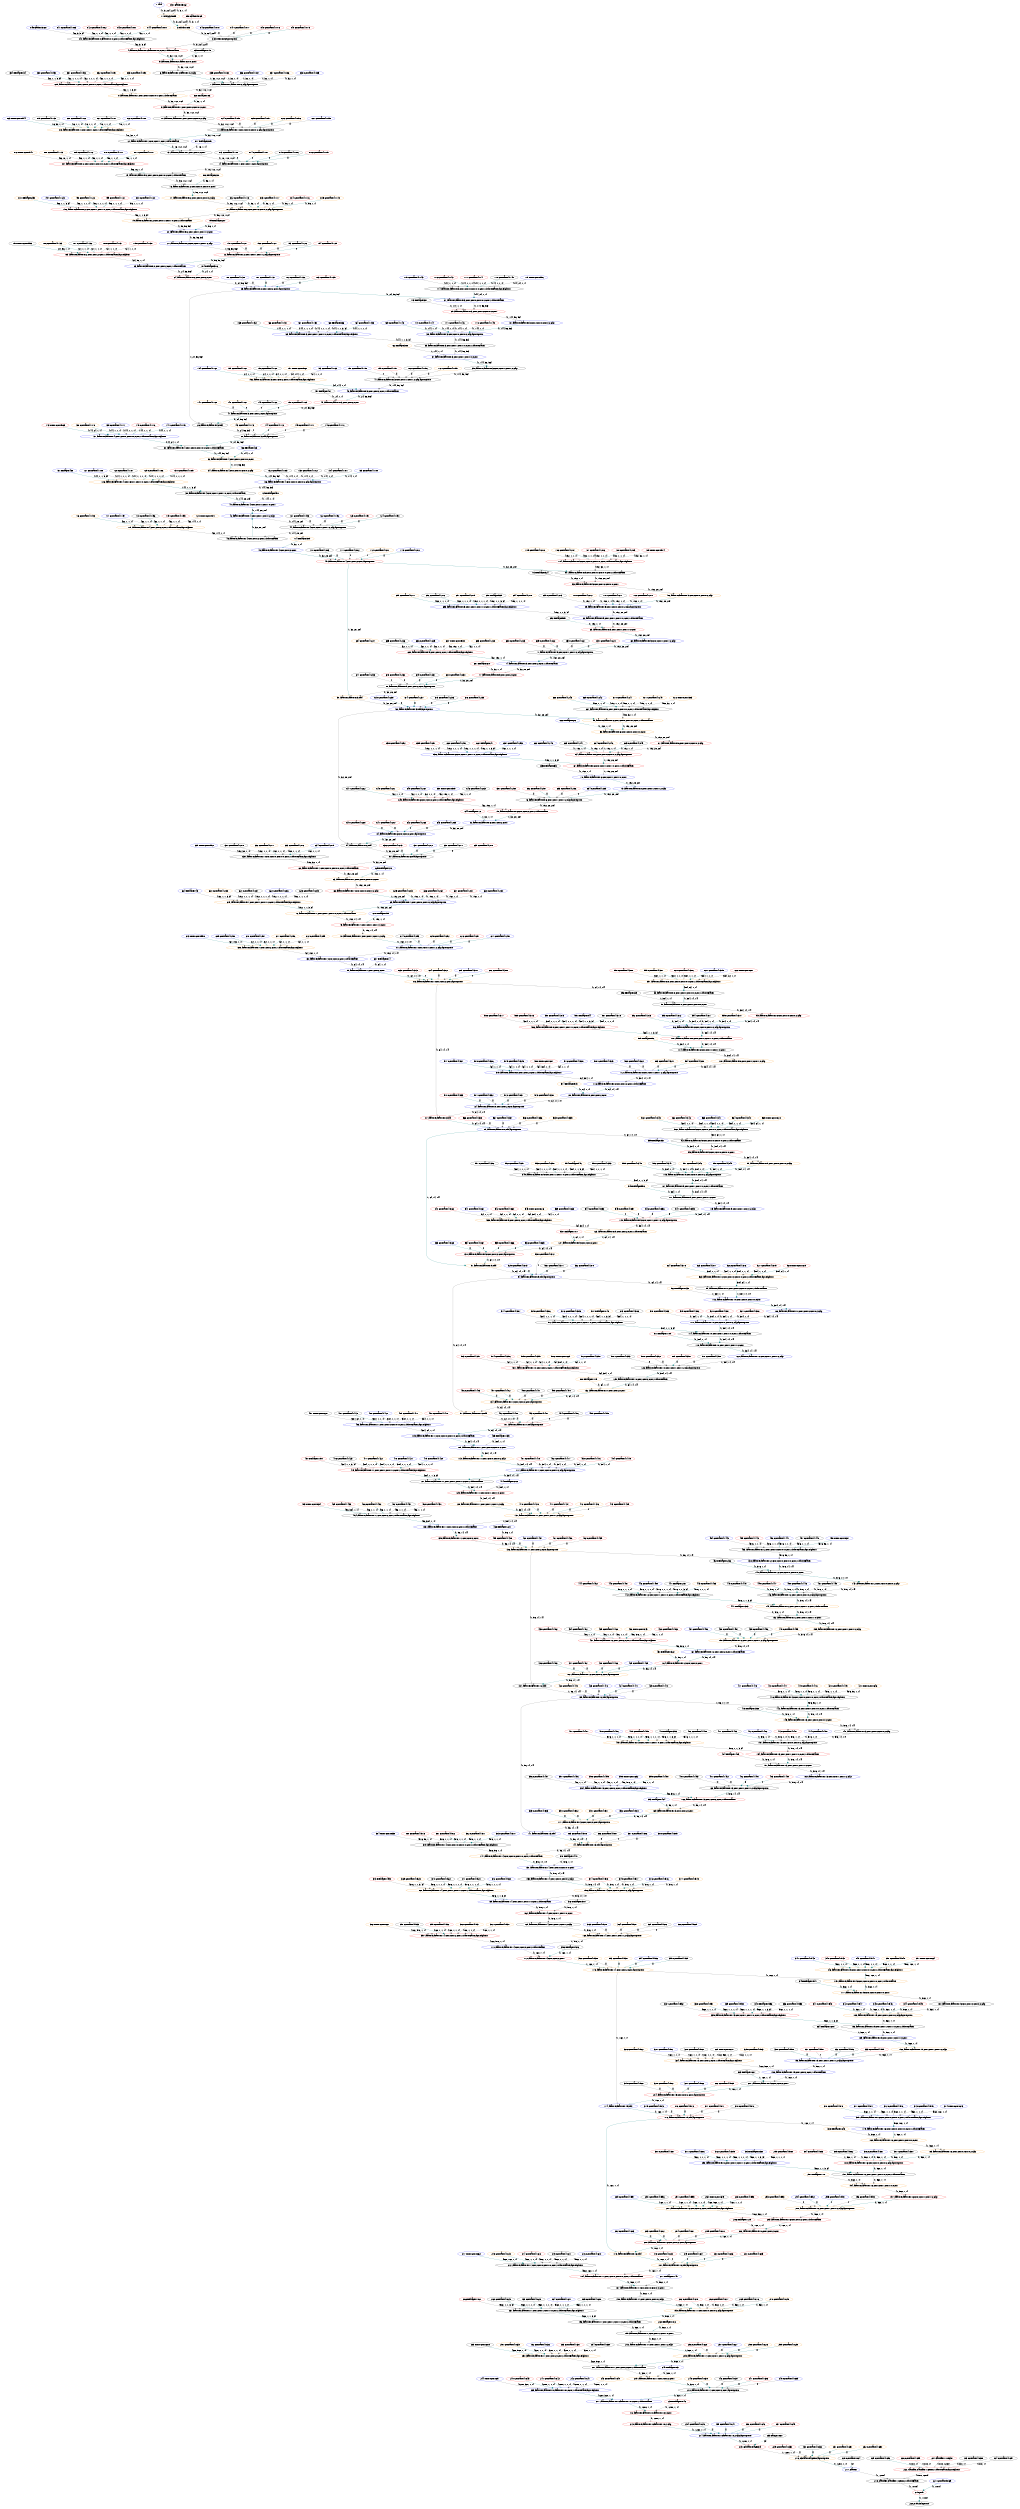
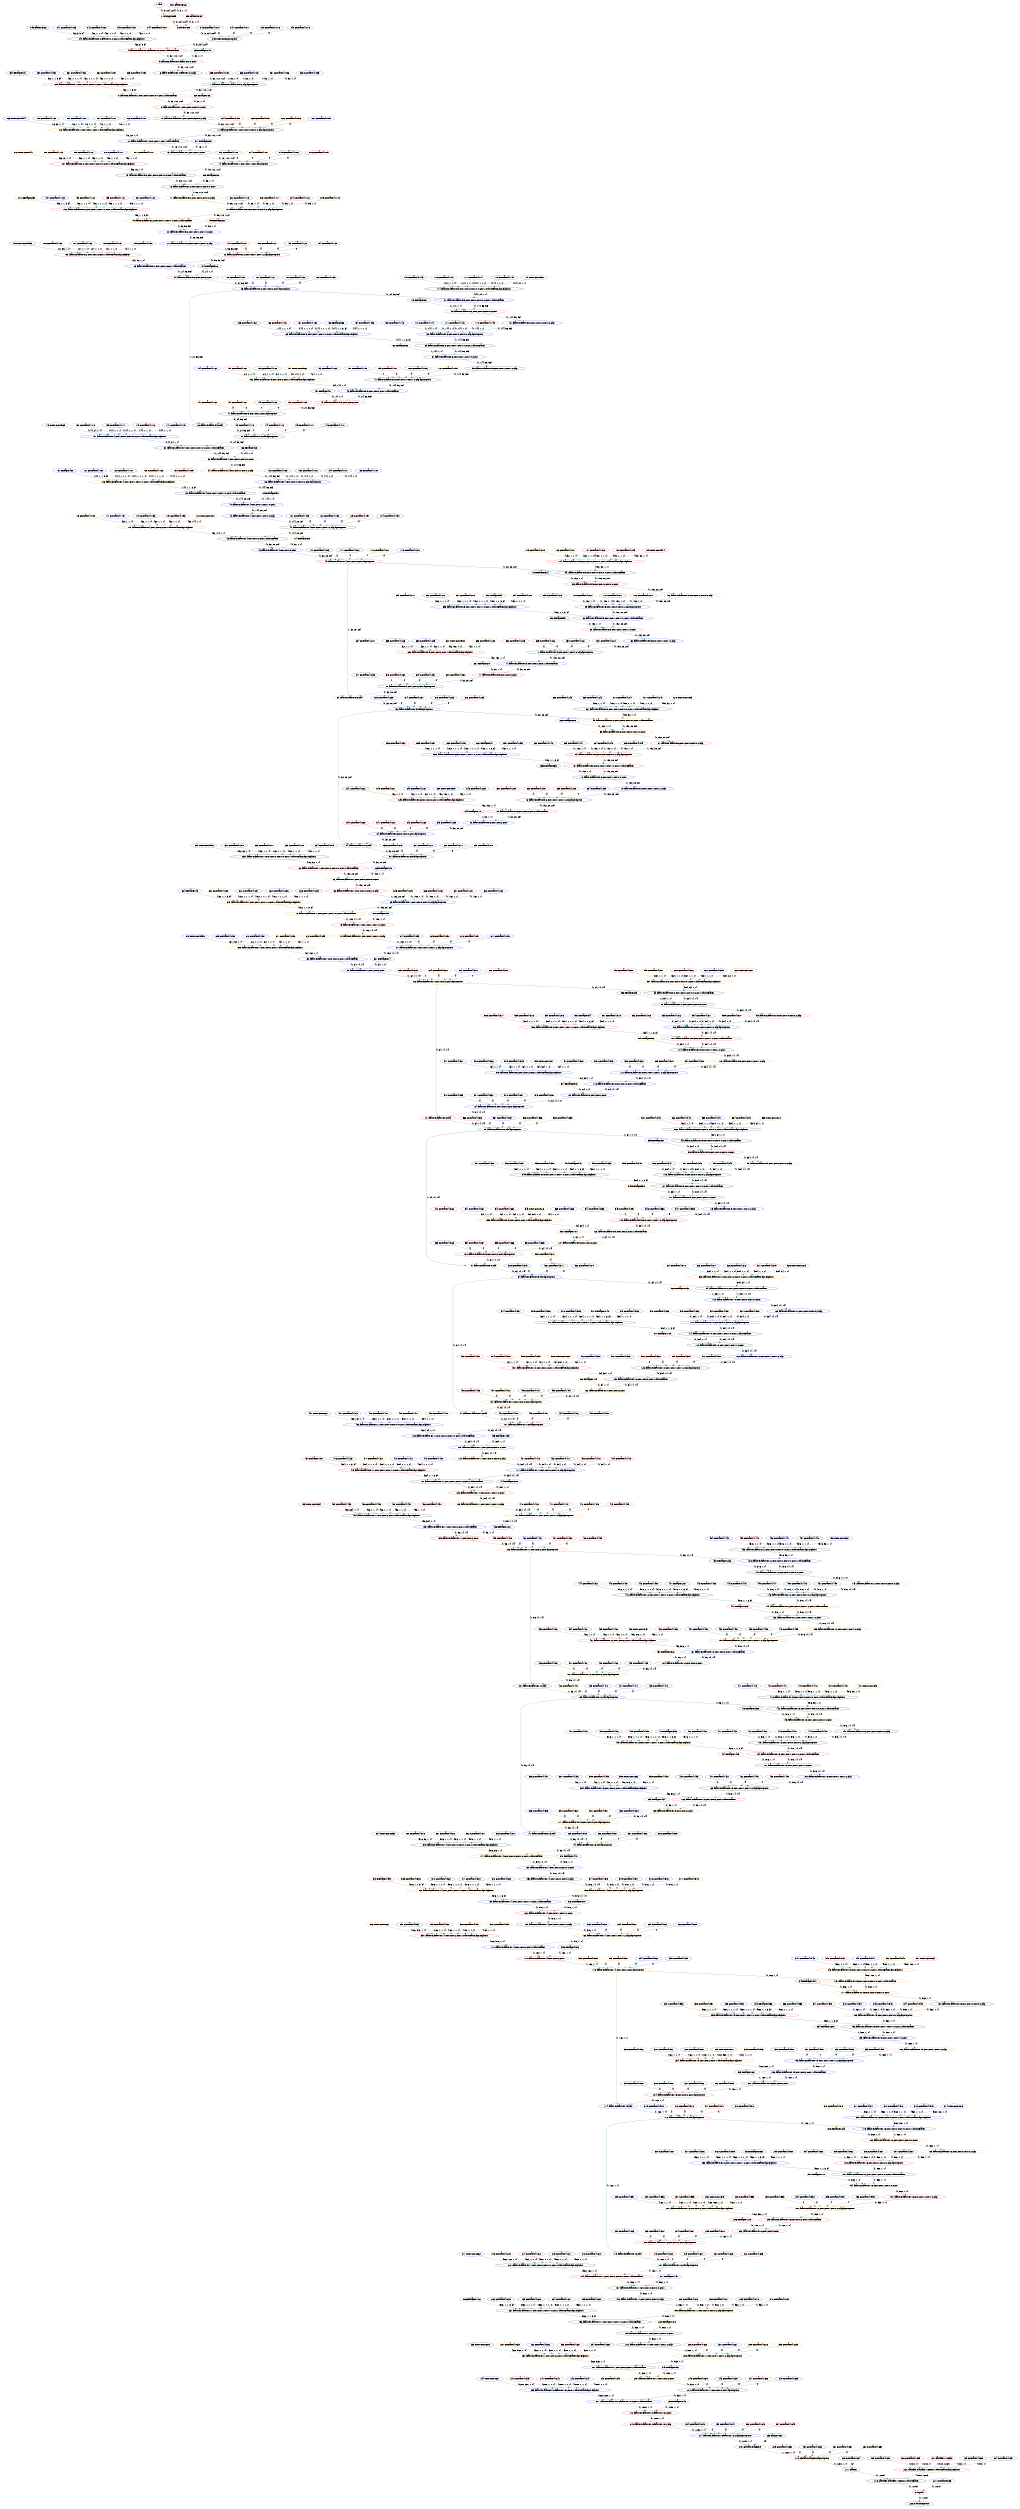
(252, 528) -> (264, 544)
(537, 1264) -> (549, 1260)
(502, 1532) -> (481, 1532)
(649, 2248) -> none
